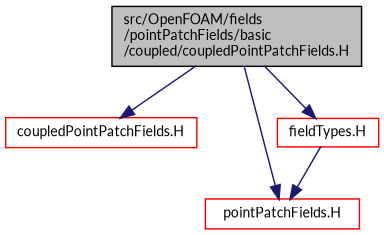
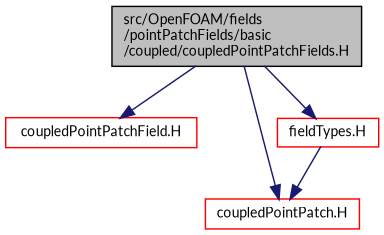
(101, 133) -> (101, 133)
(282, 214) -> (282, 214)
